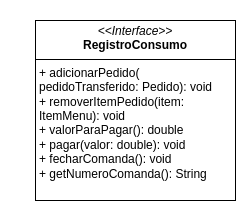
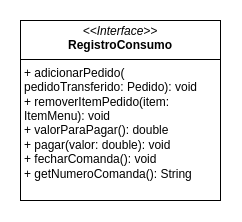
(136, 111) -> (121, 111)
